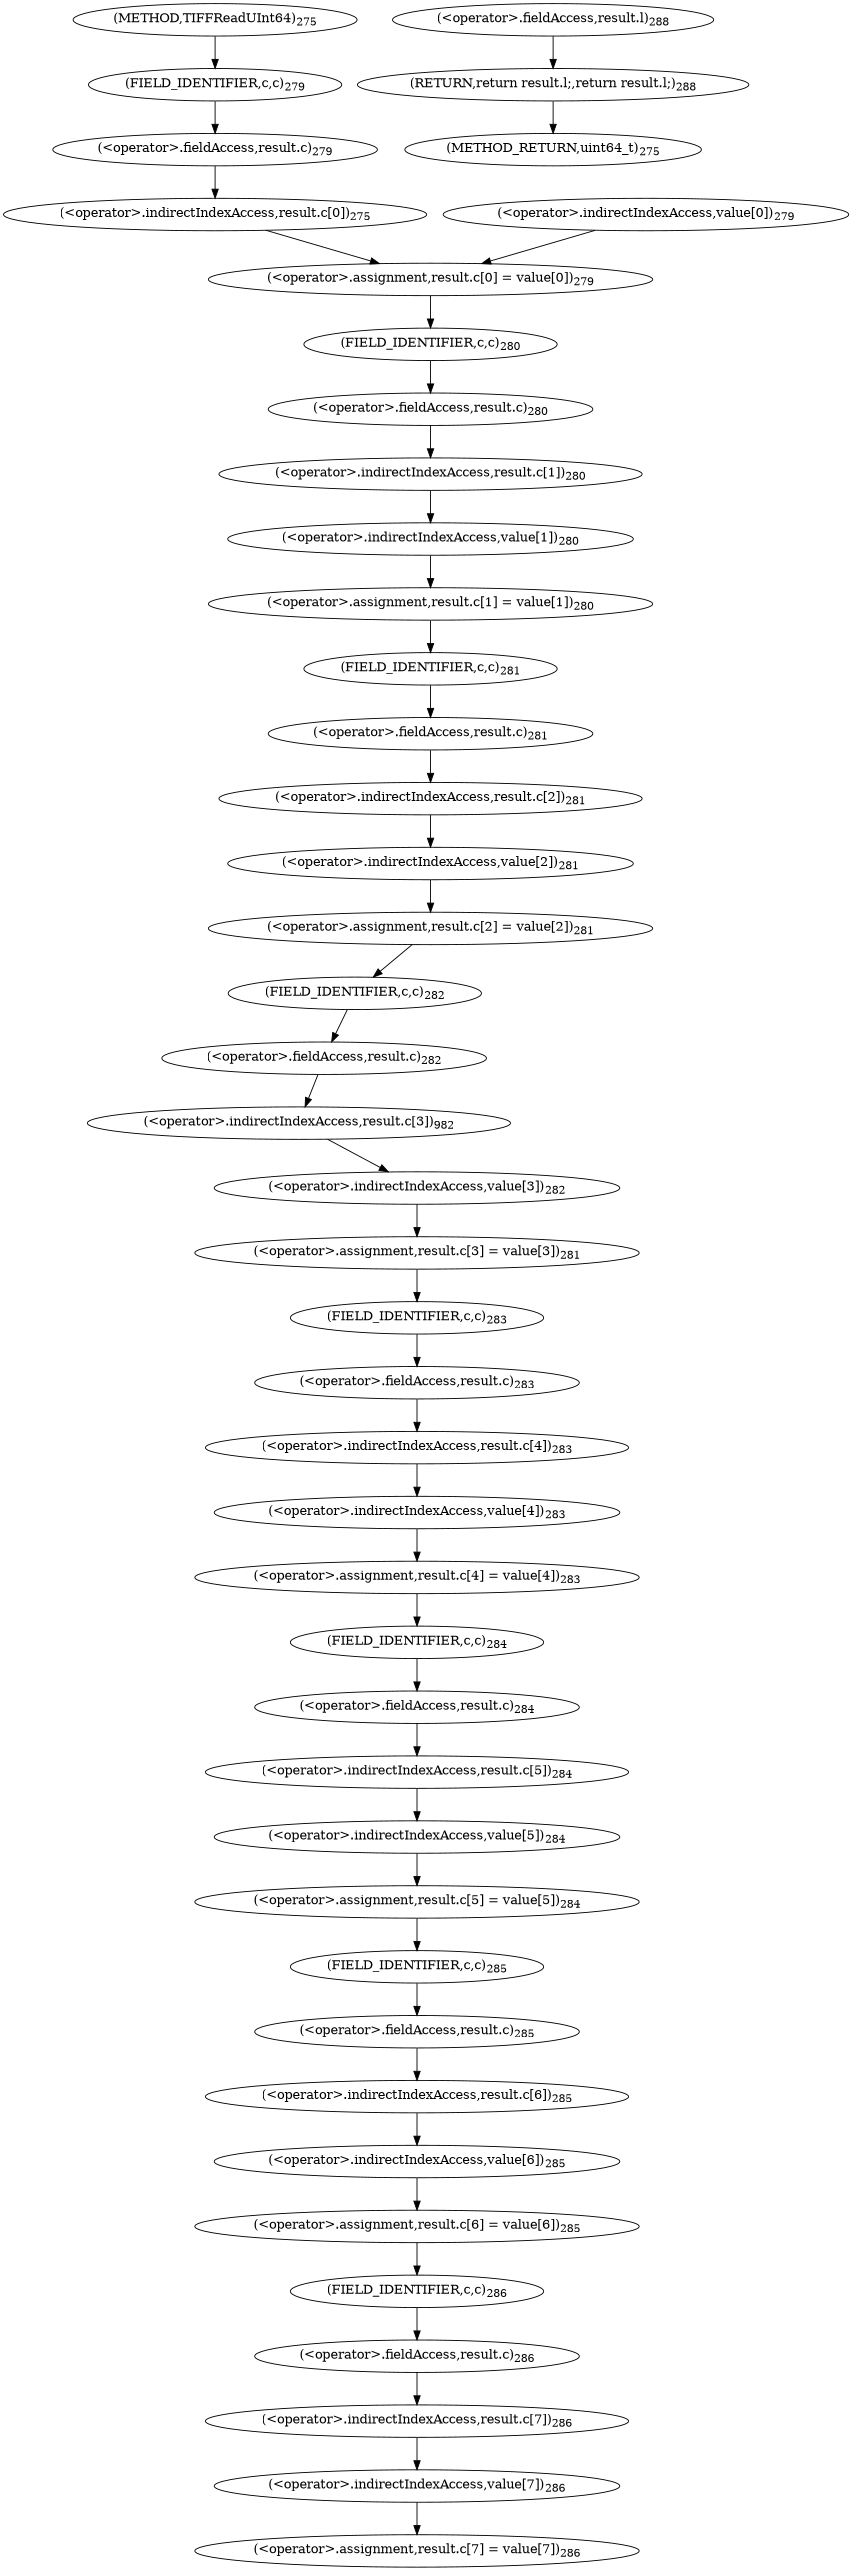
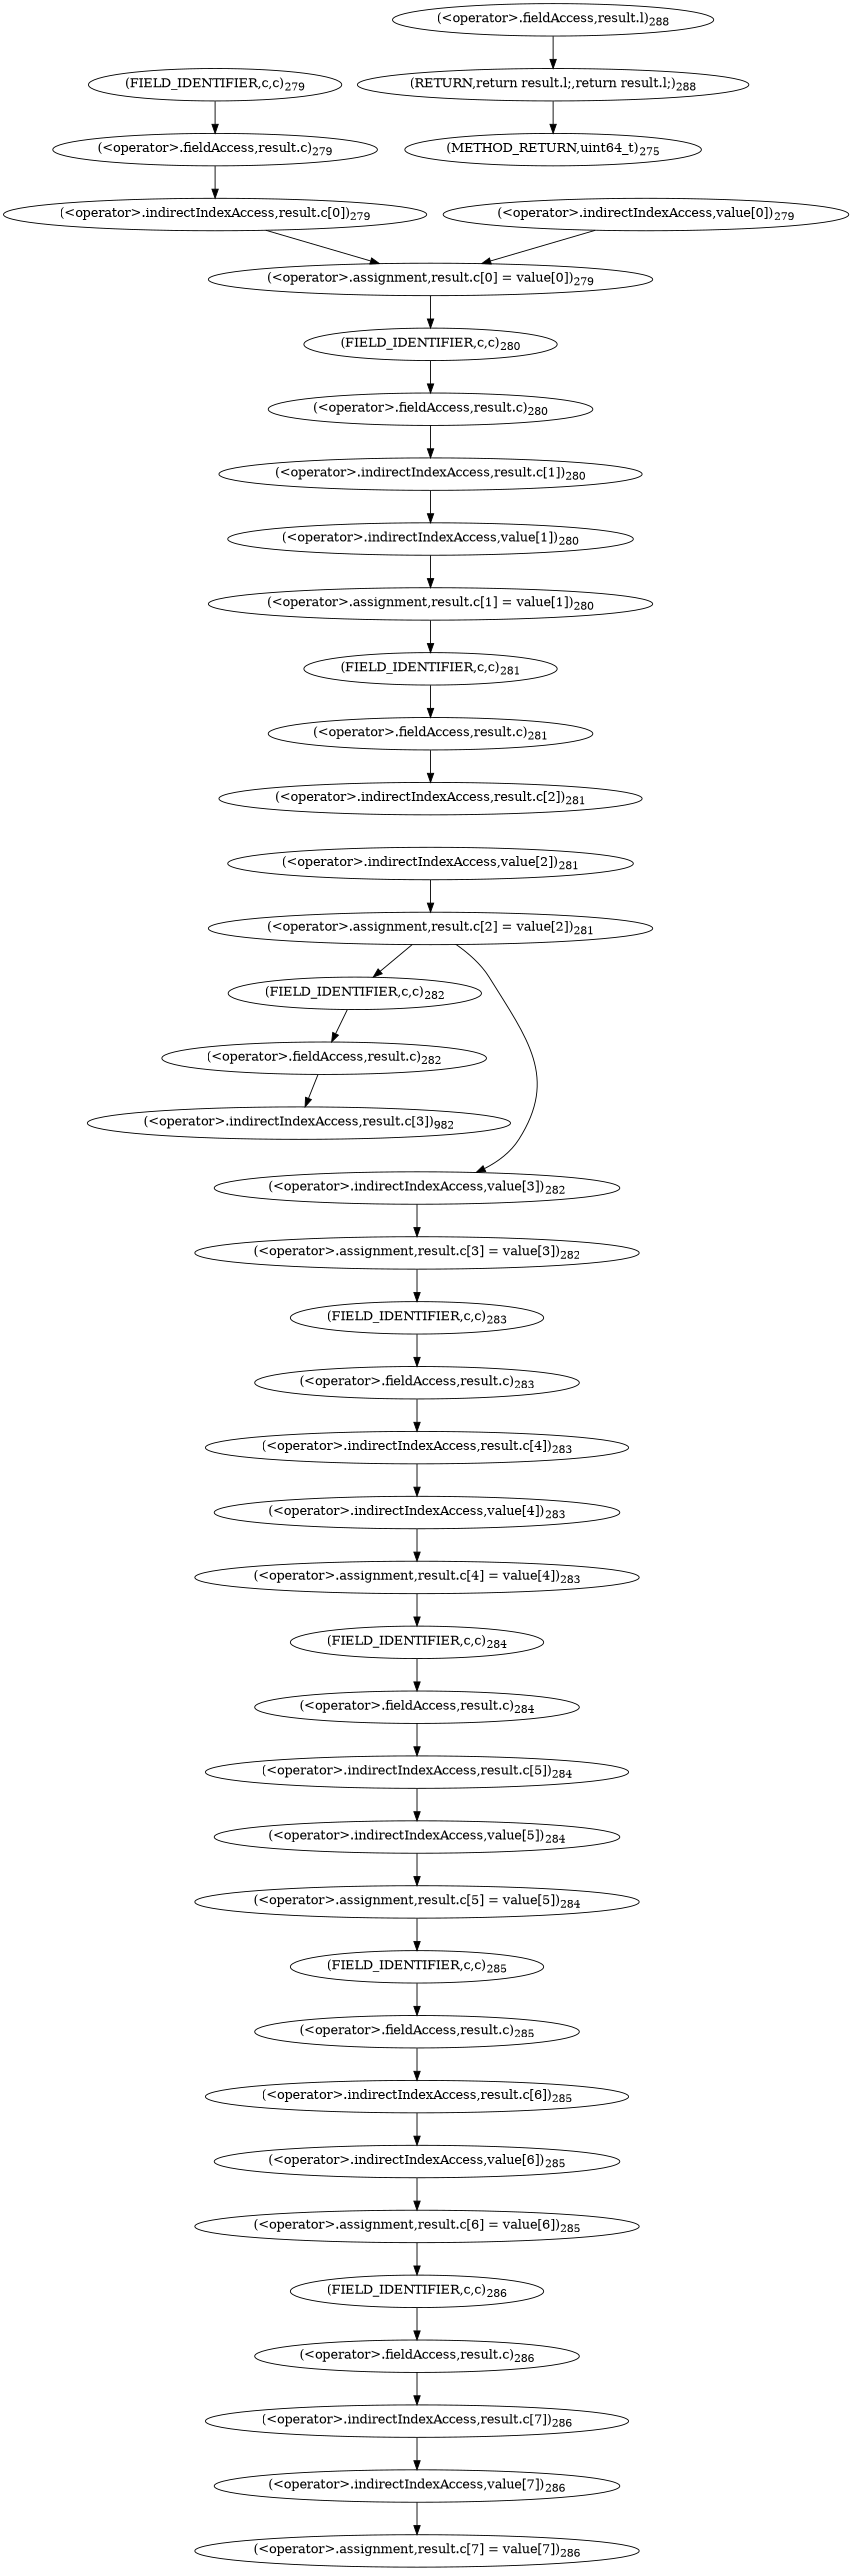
(215, 20) -> none
(360, 213) -> (360, 213)
(431, 827) -> none
(354, 1153) -> (532, 1054)
(570, 1252) -> (570, 1252)
